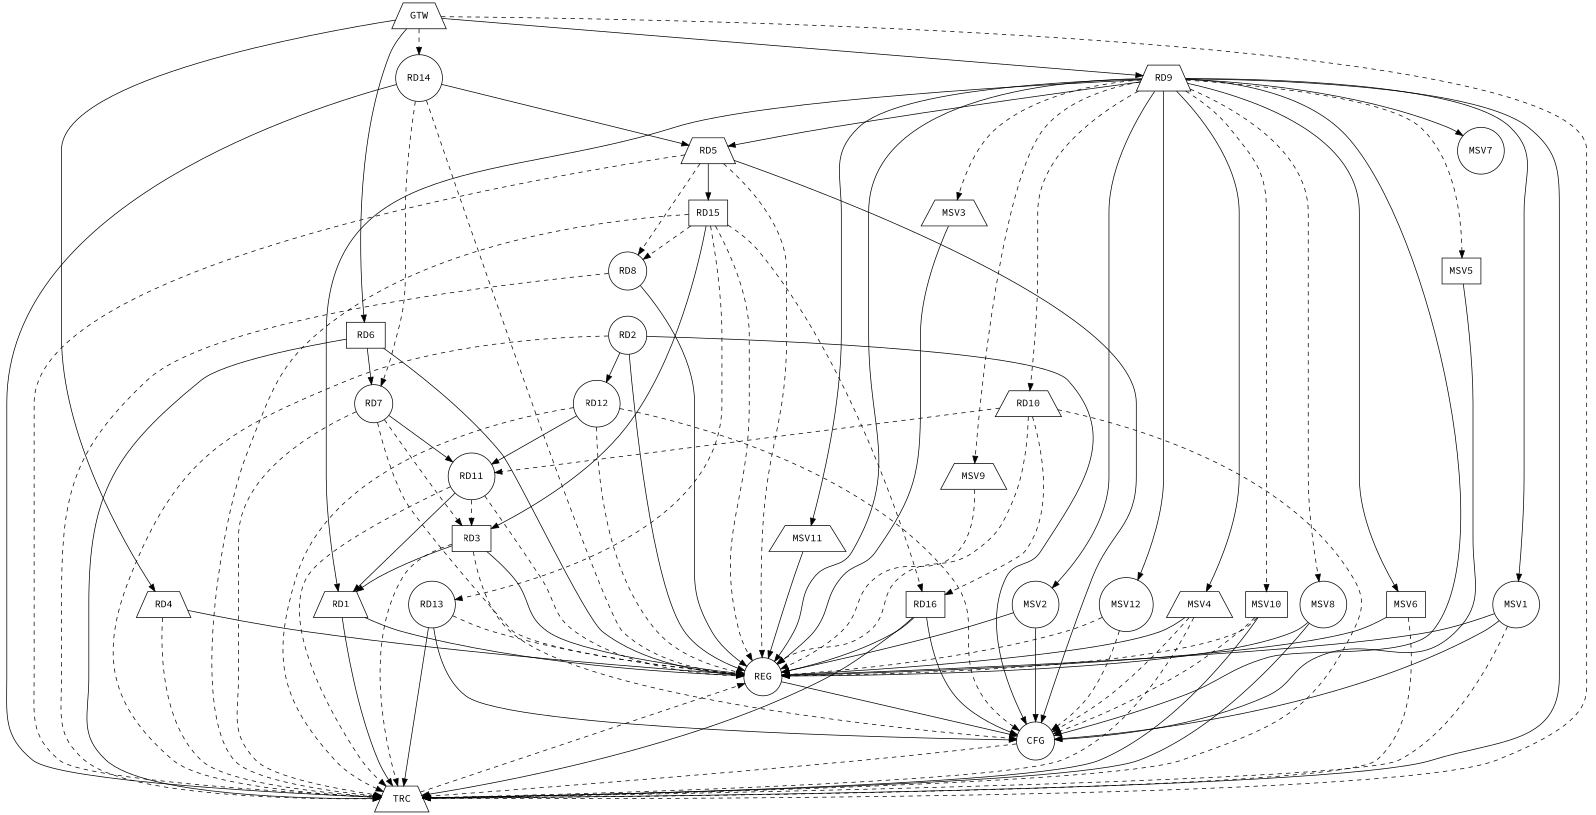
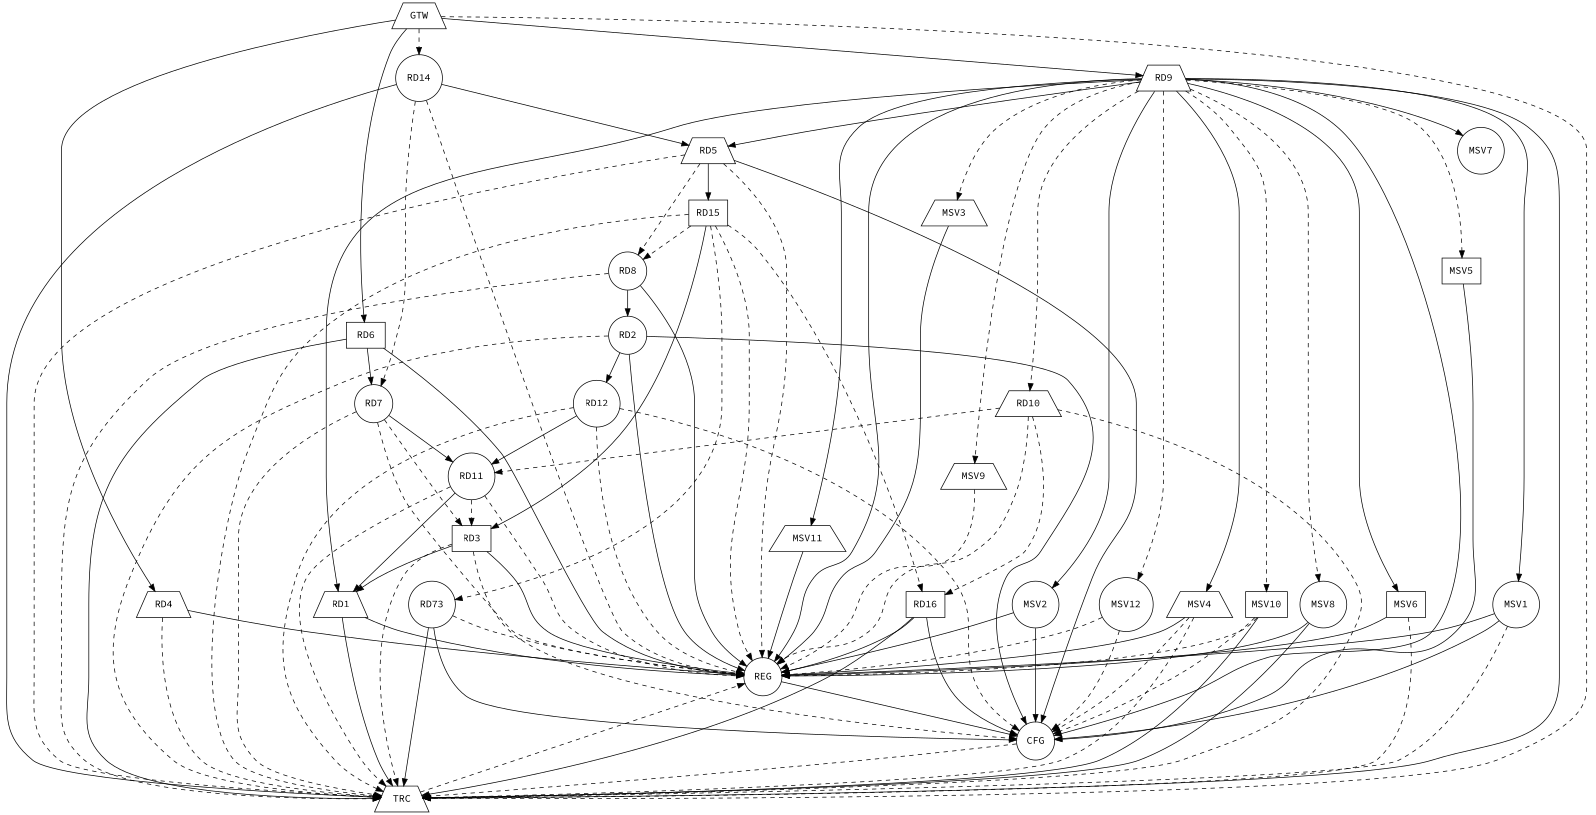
none -> (628, 299)
(1164, 334) -> (1164, 334)
(432, 605) -> (432, 605)
